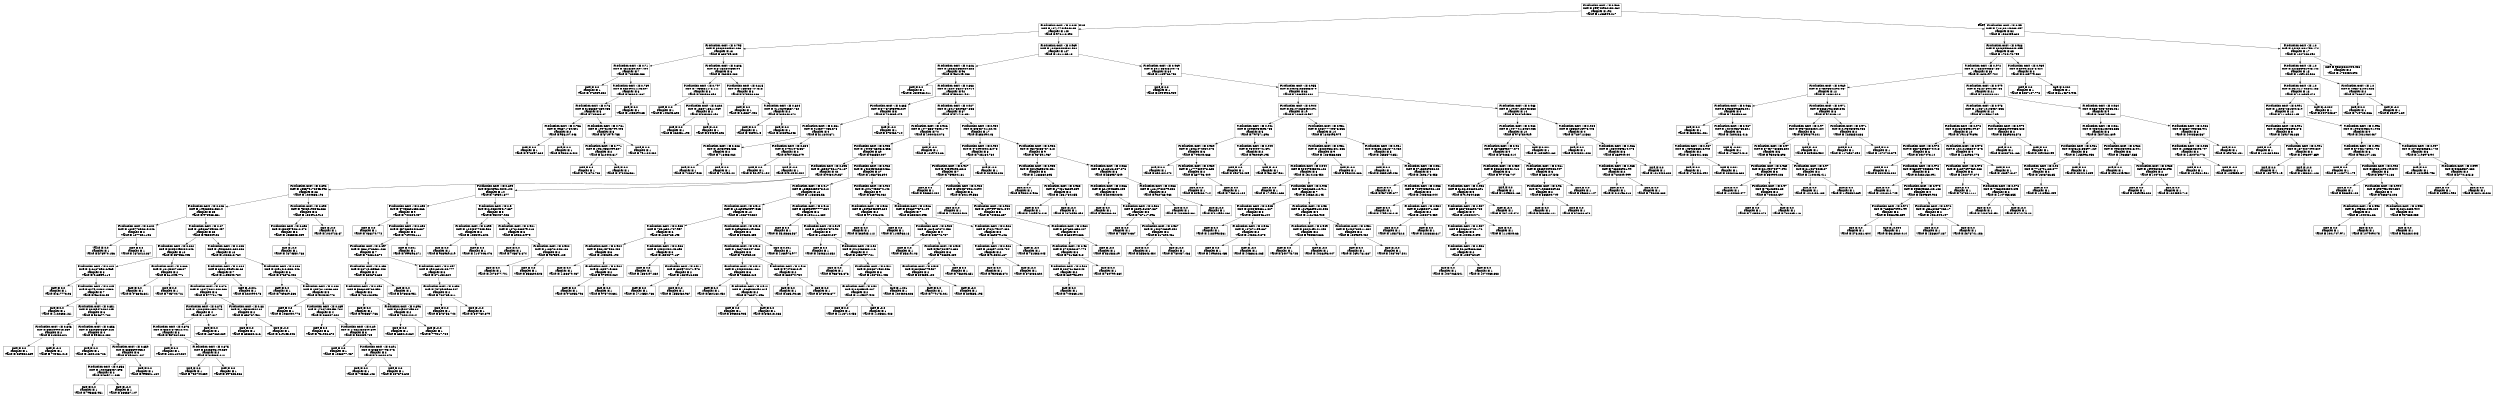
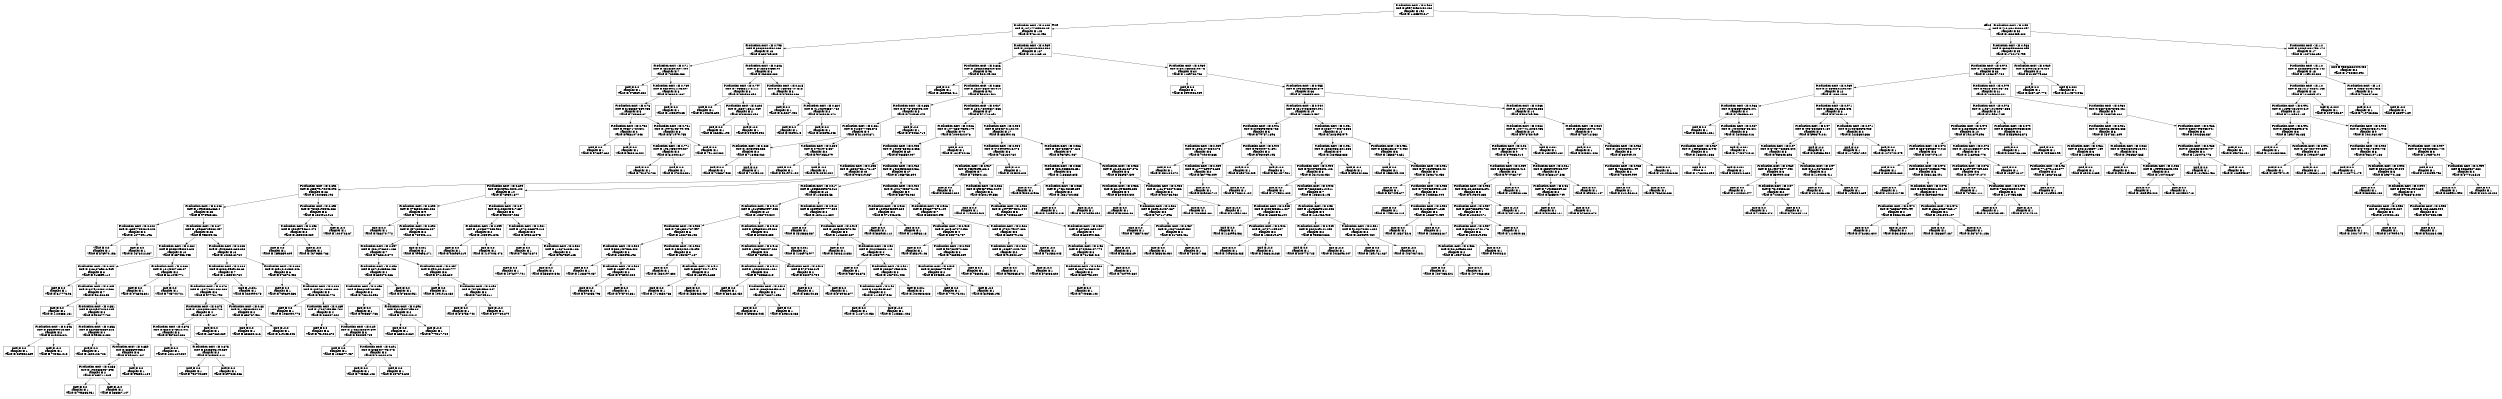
(1693, 171) -> (1699, 171)
none -> (277, 251)
none -> (1494, 251)
none -> (438, 291)
(898, 291) -> (916, 291)
